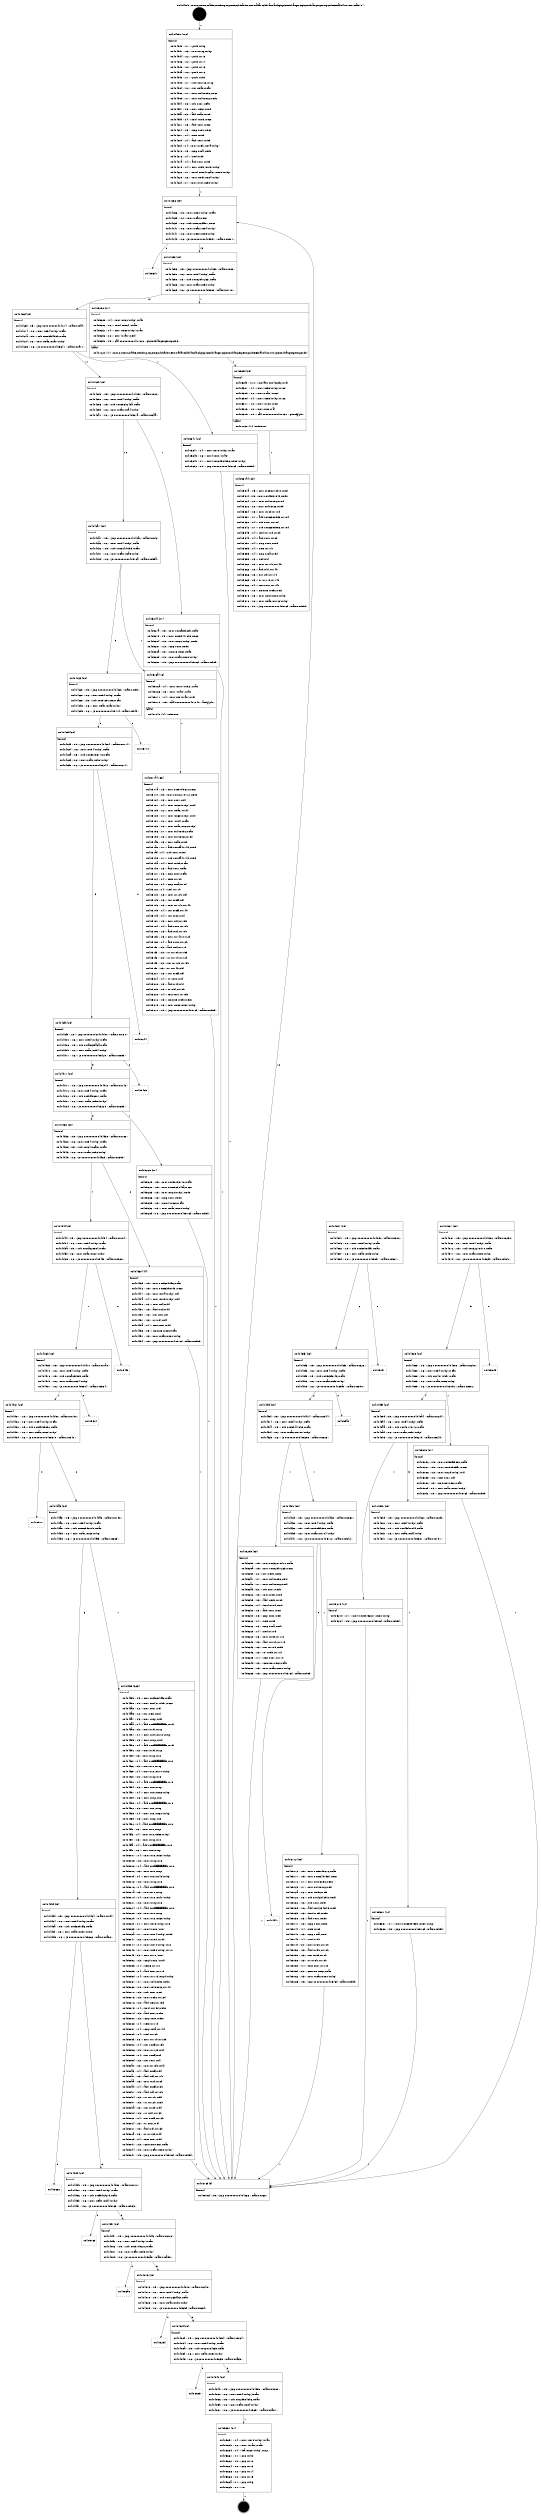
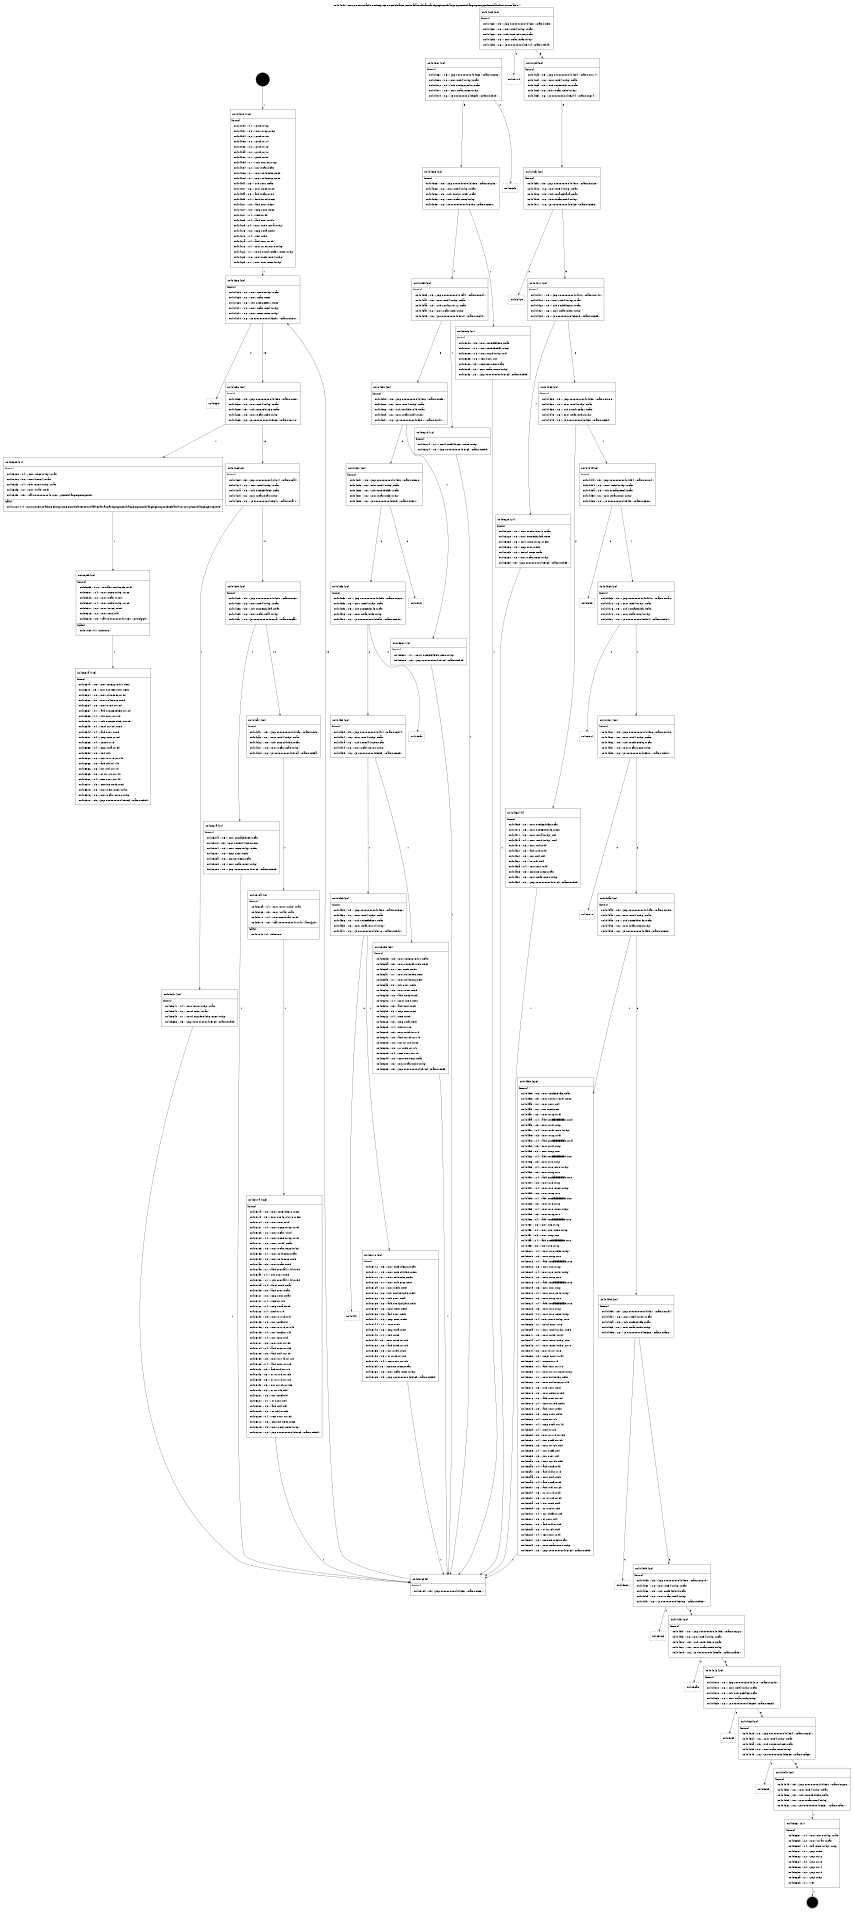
none -> (397, 443)
(114, 618) -> none
(140, 1039) -> none
